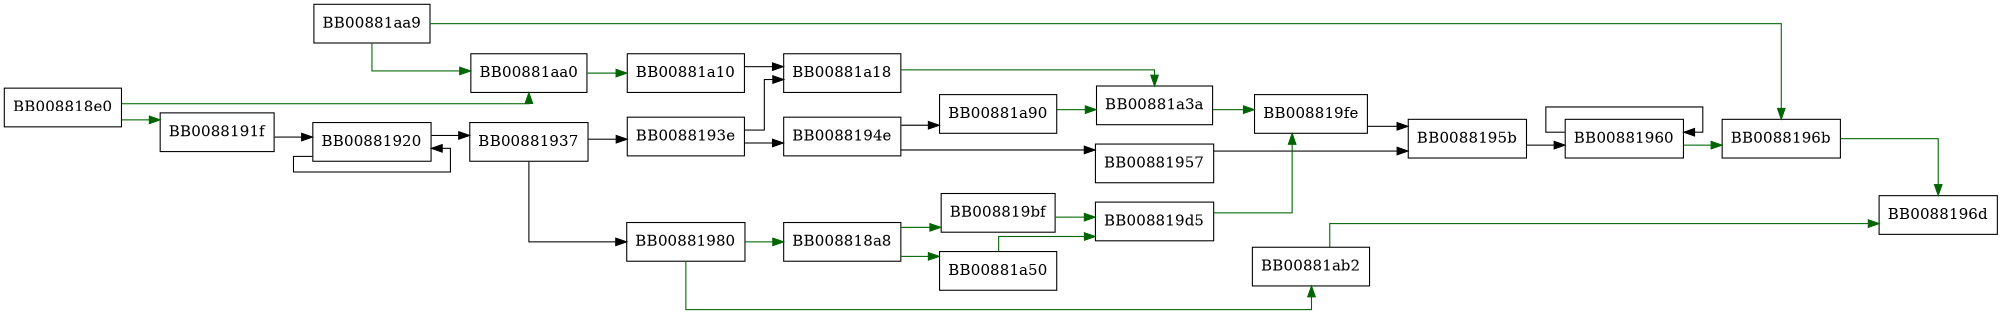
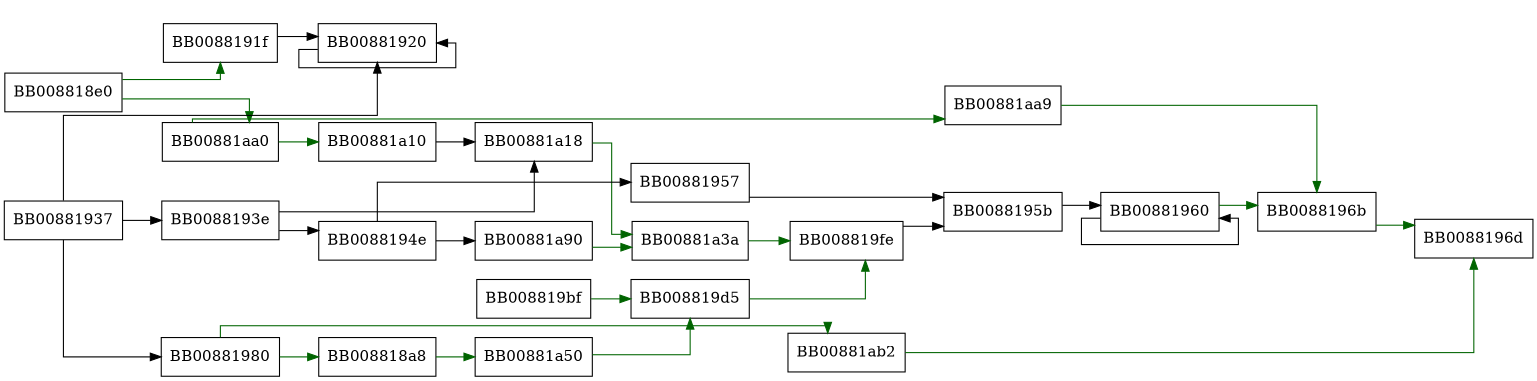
(402, 71) -> (561, 119)
(445, 135) -> (177, 115)
(916, 227) -> none
